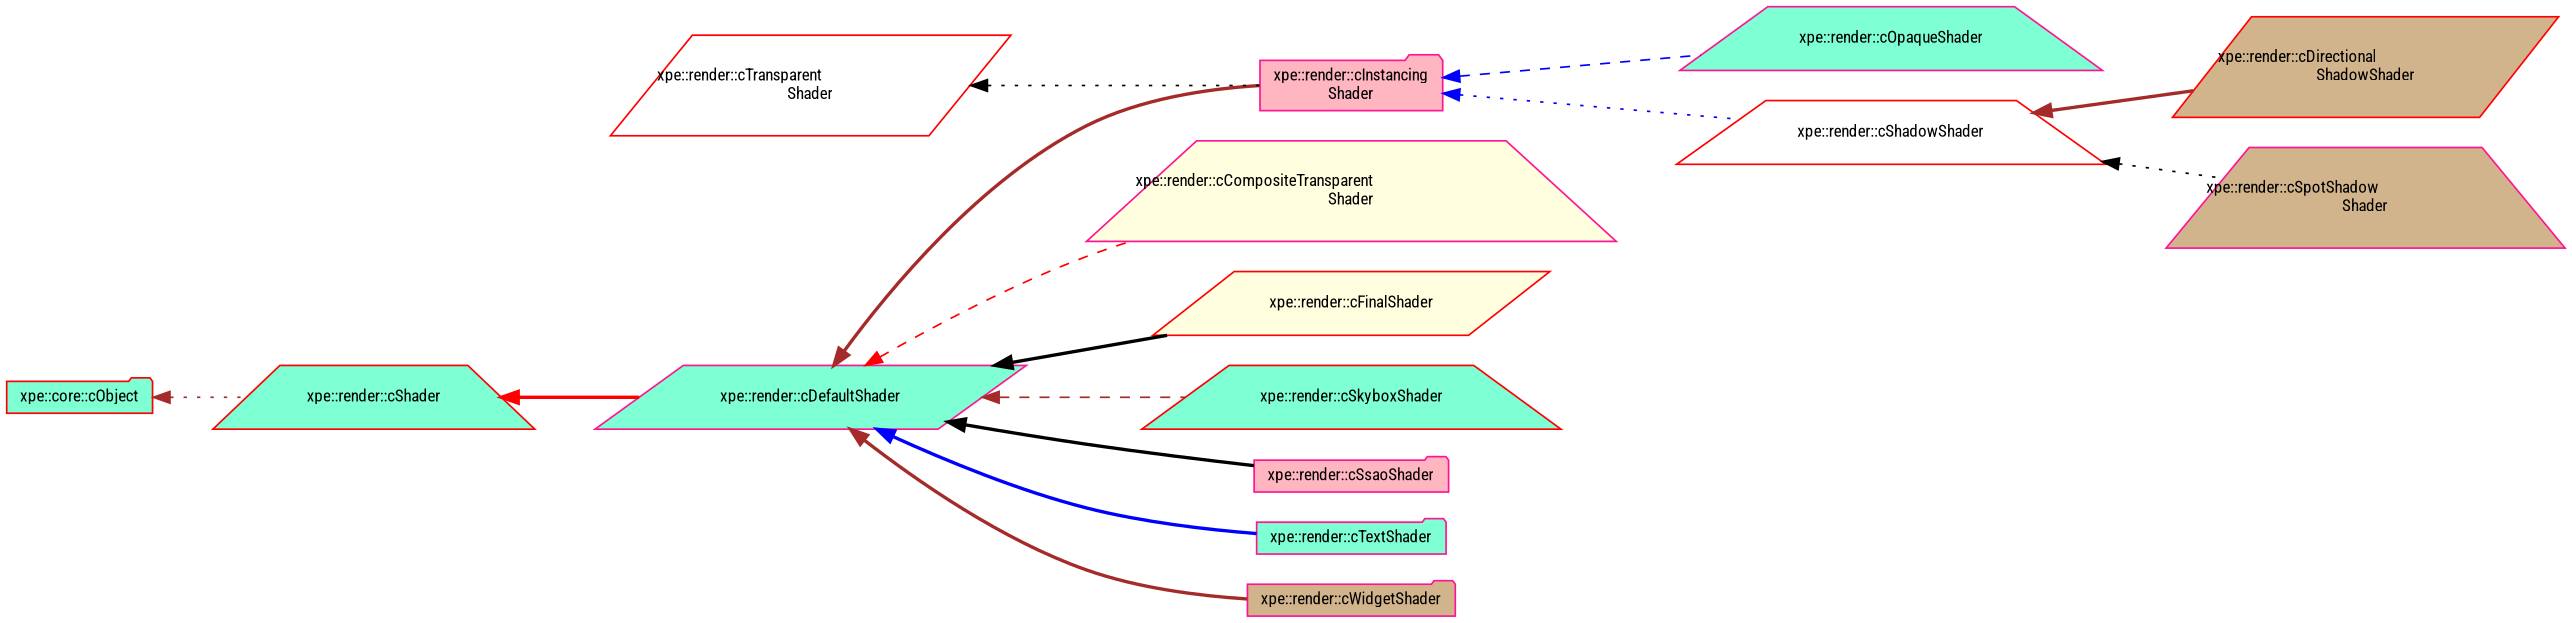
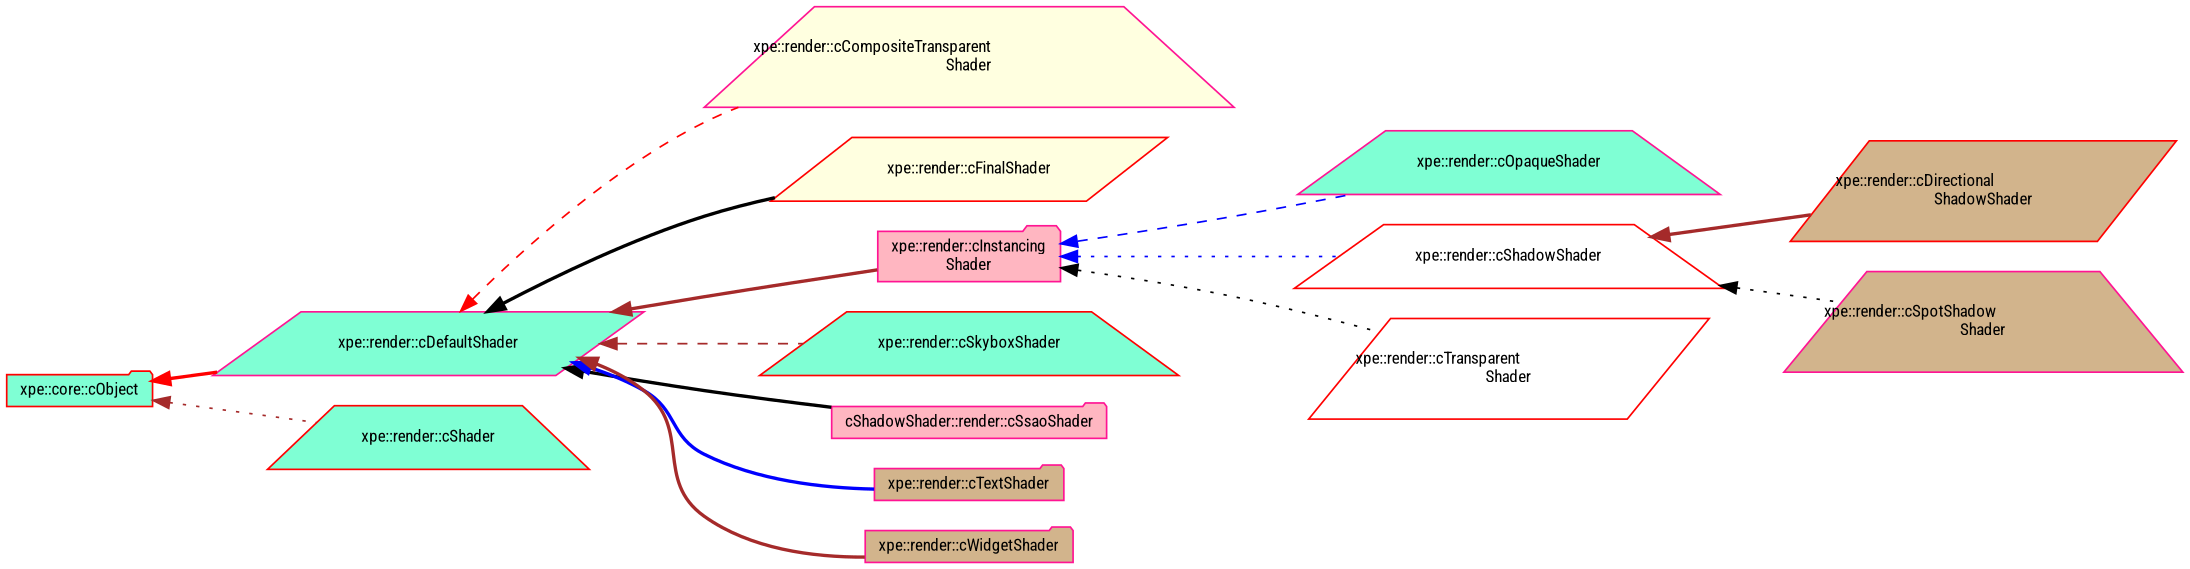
(1124, 85) -> (1230, 296)
(579, 397) -> (193, 375)
(1351, 476) -> (969, 422)
(1351, 538) -> (969, 484)
